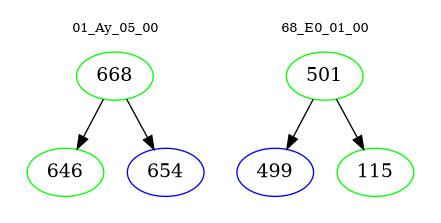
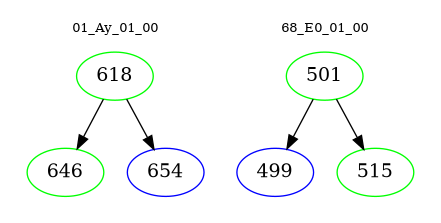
(116, 29) -> (116, 29)
(115, 76) -> (115, 76)
(375, 172) -> (375, 172)
